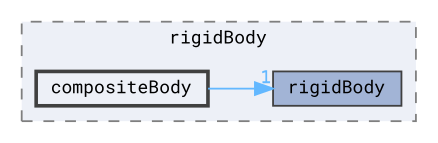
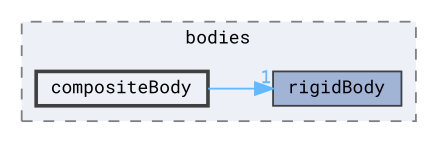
(219, 39) -> (219, 39)
